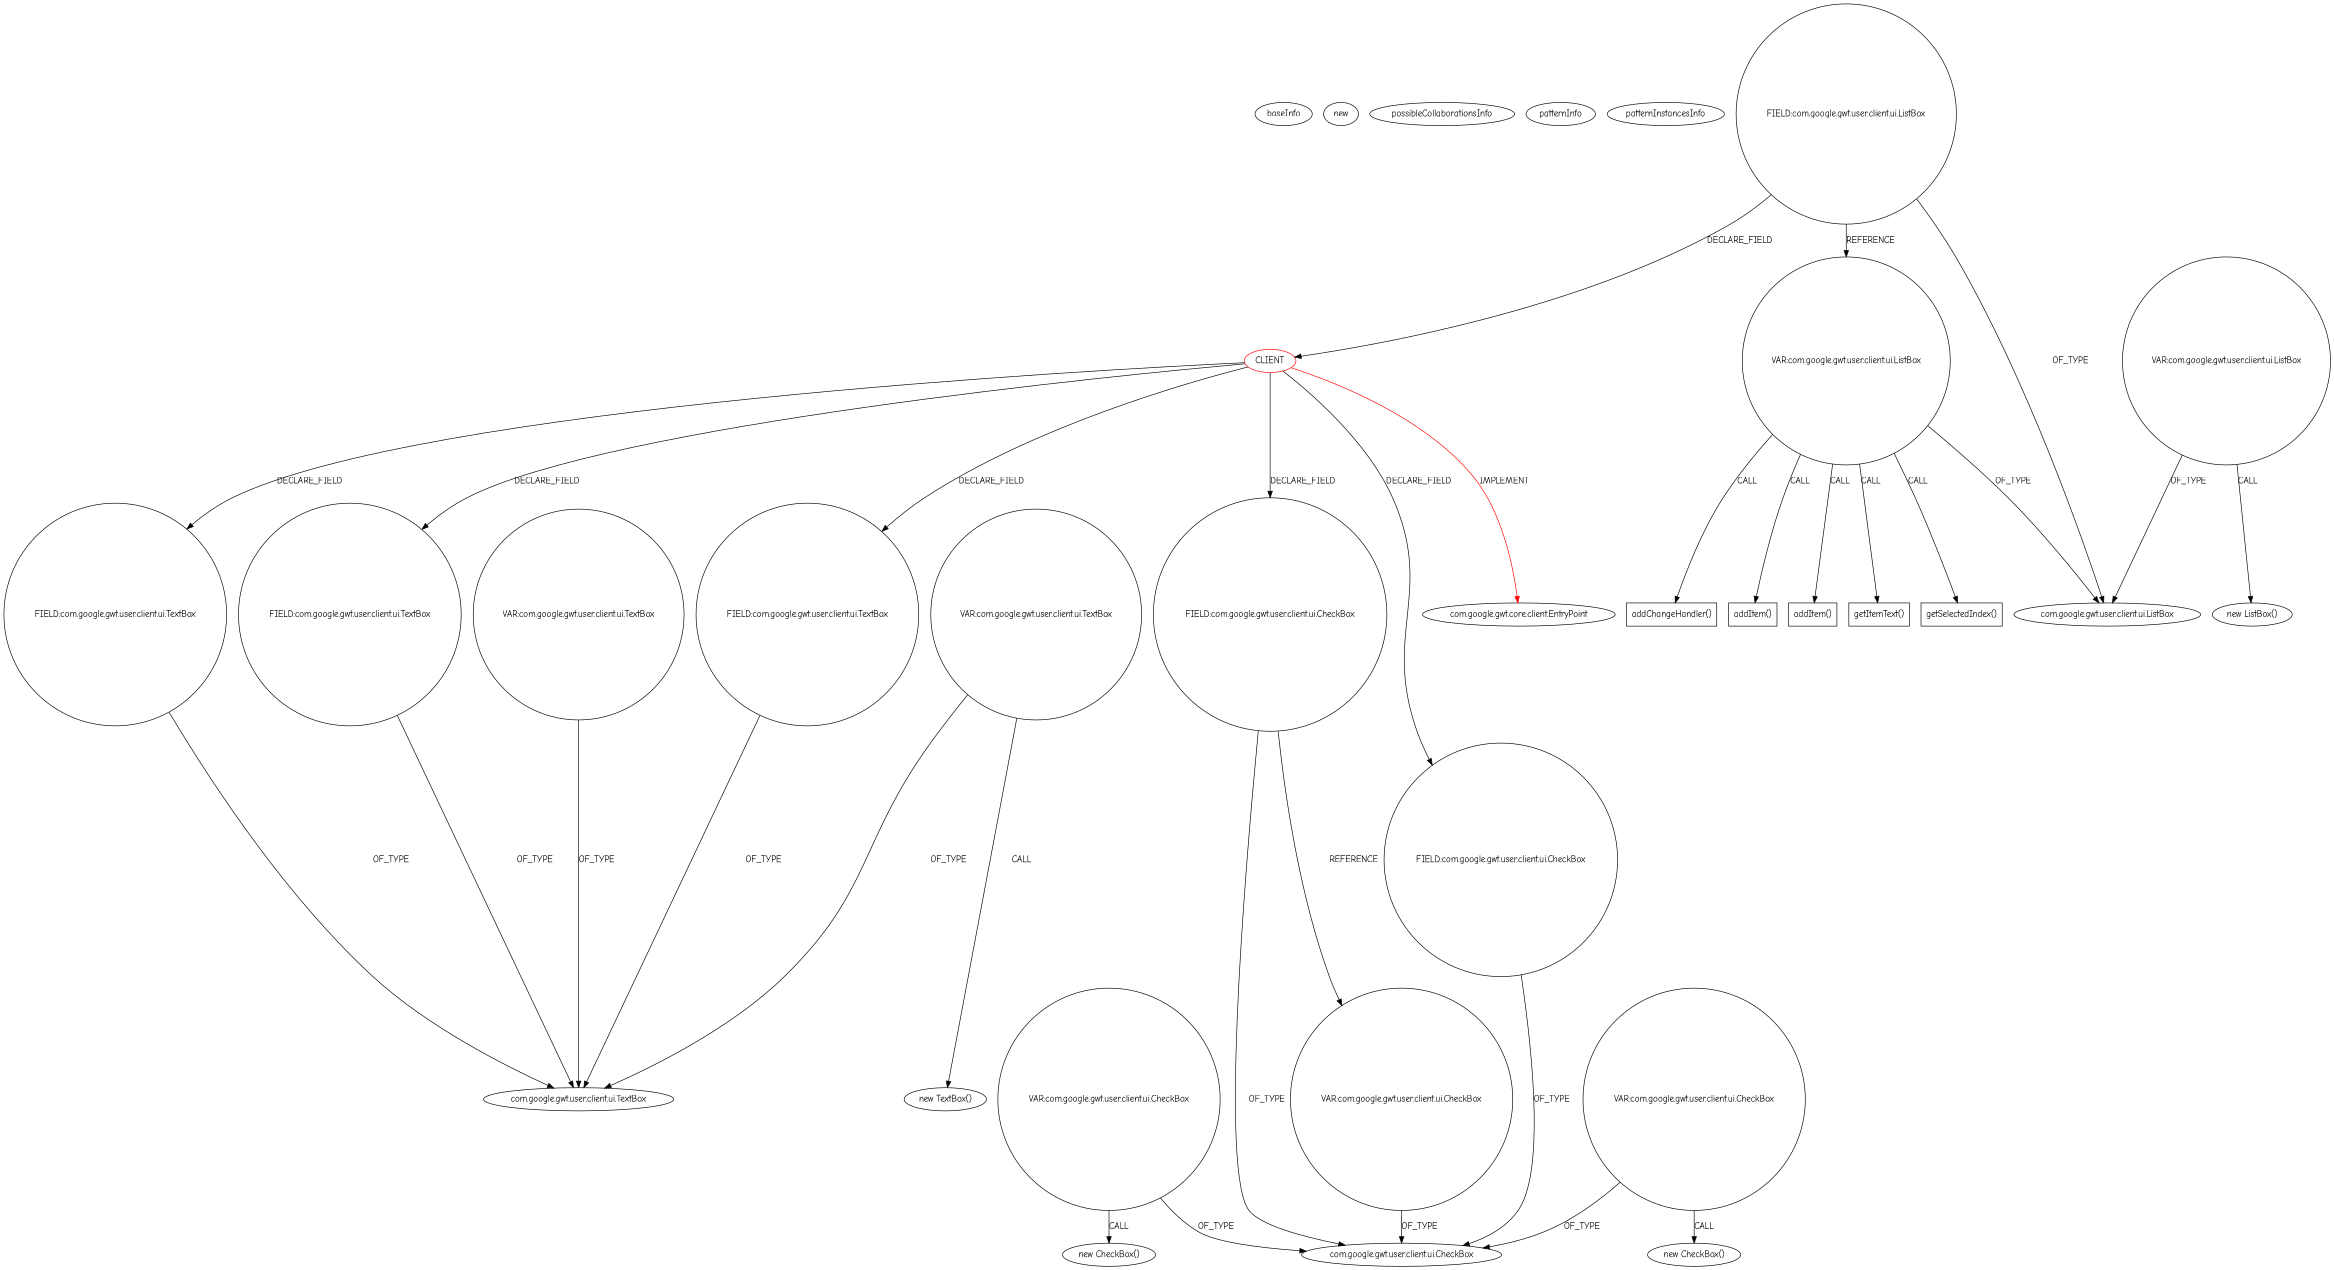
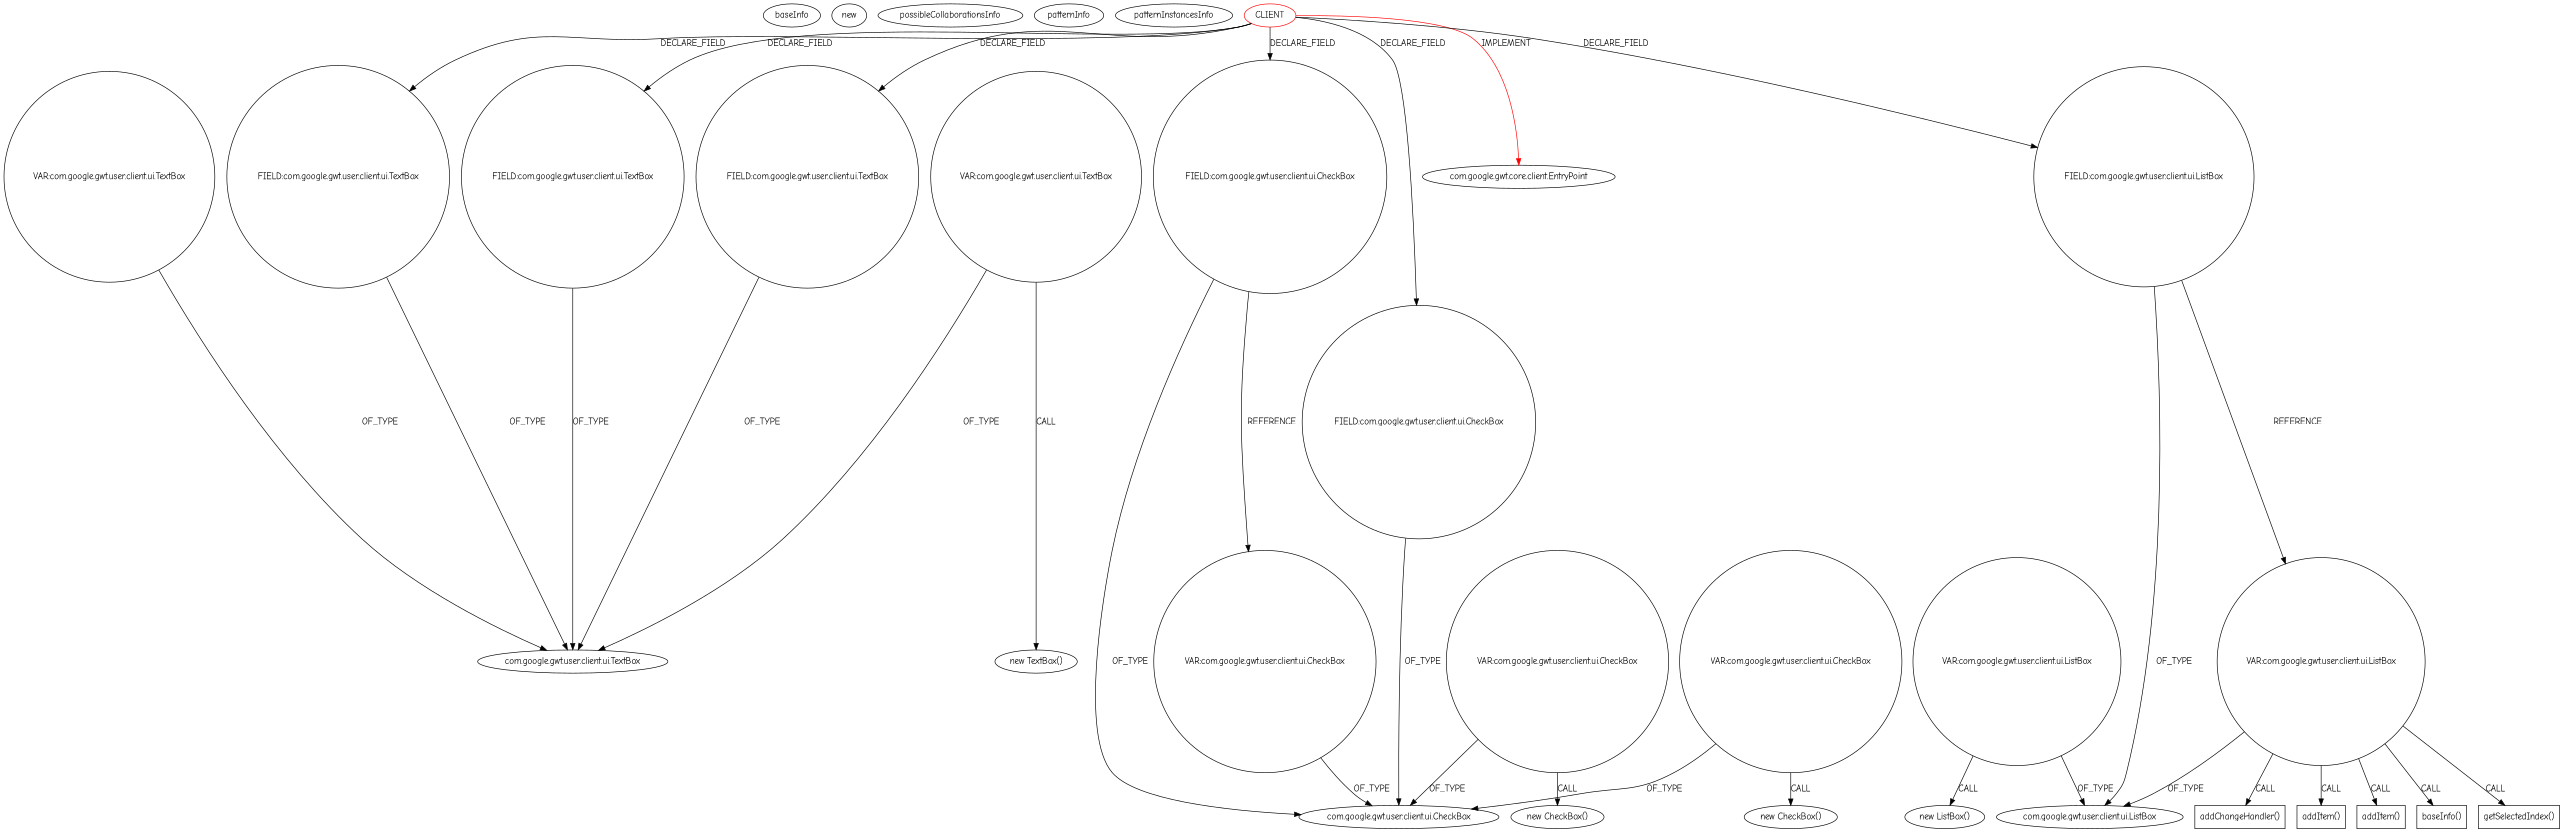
(1546, 301) -> (1667, 62)
(1879, 614) -> (2442, 817)
